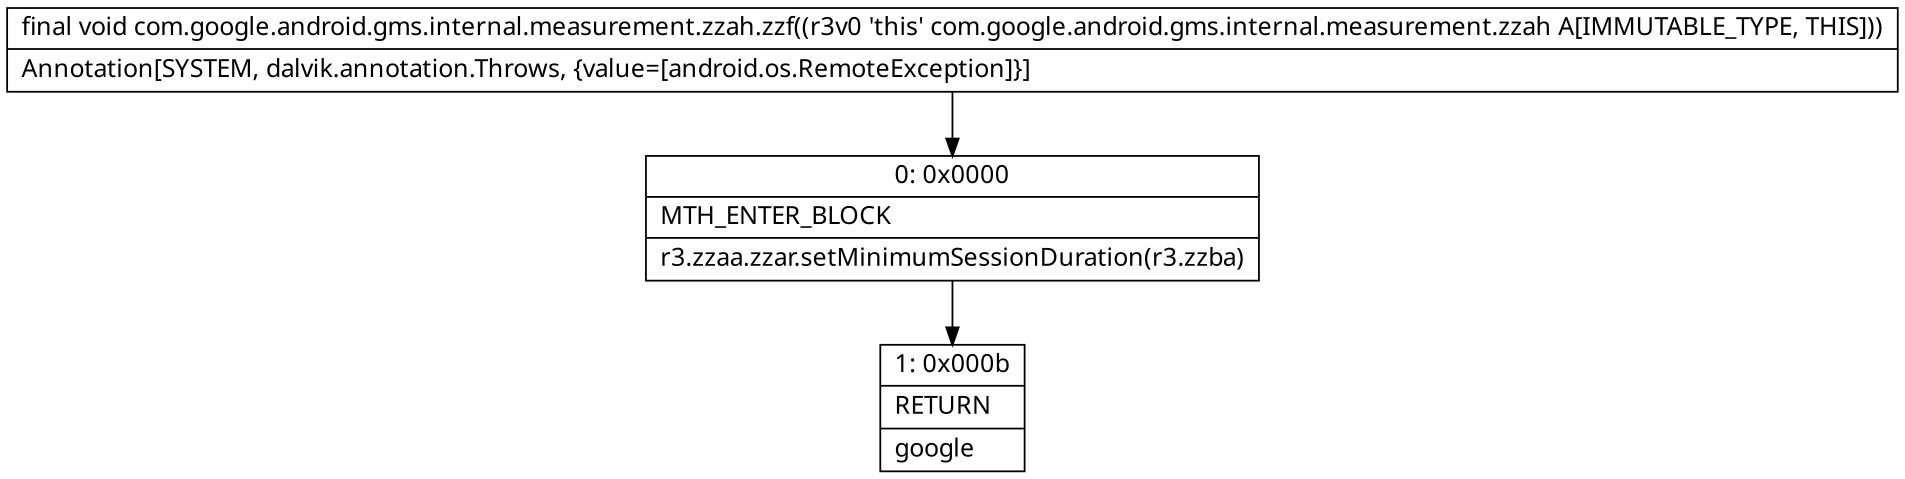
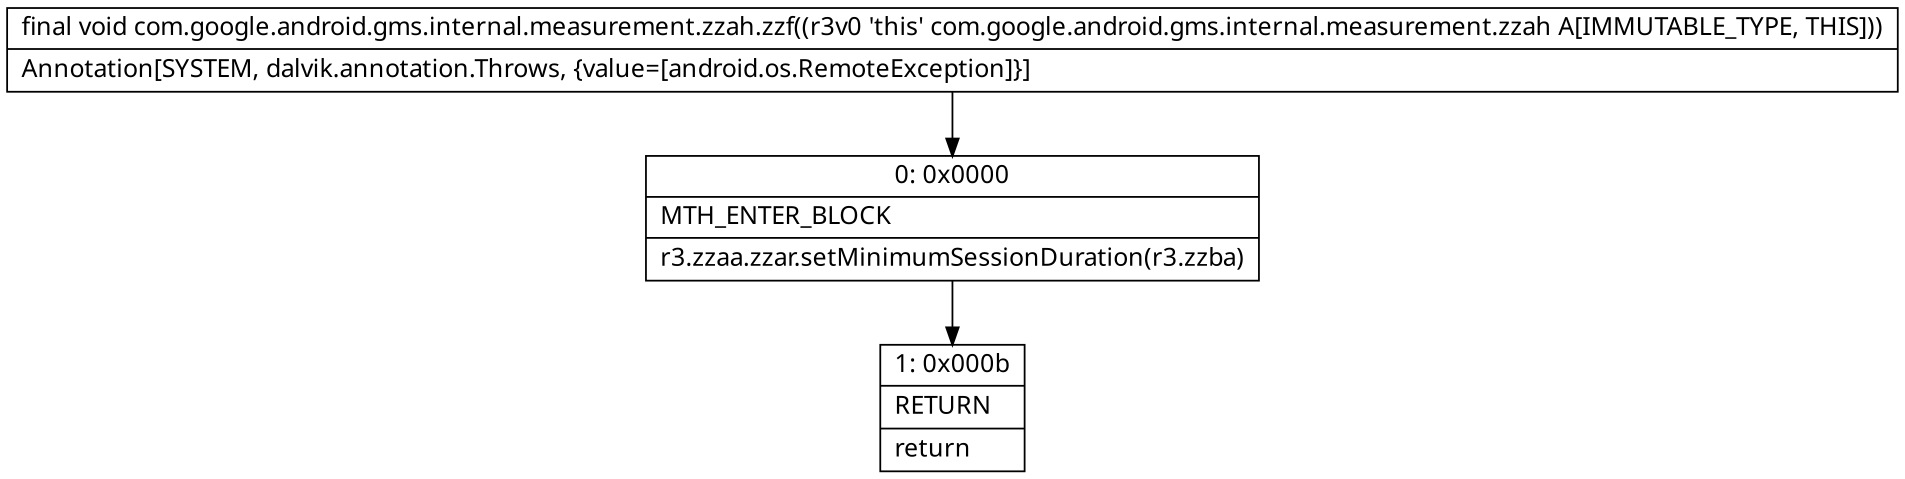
(936, 449) -> (933, 449)
